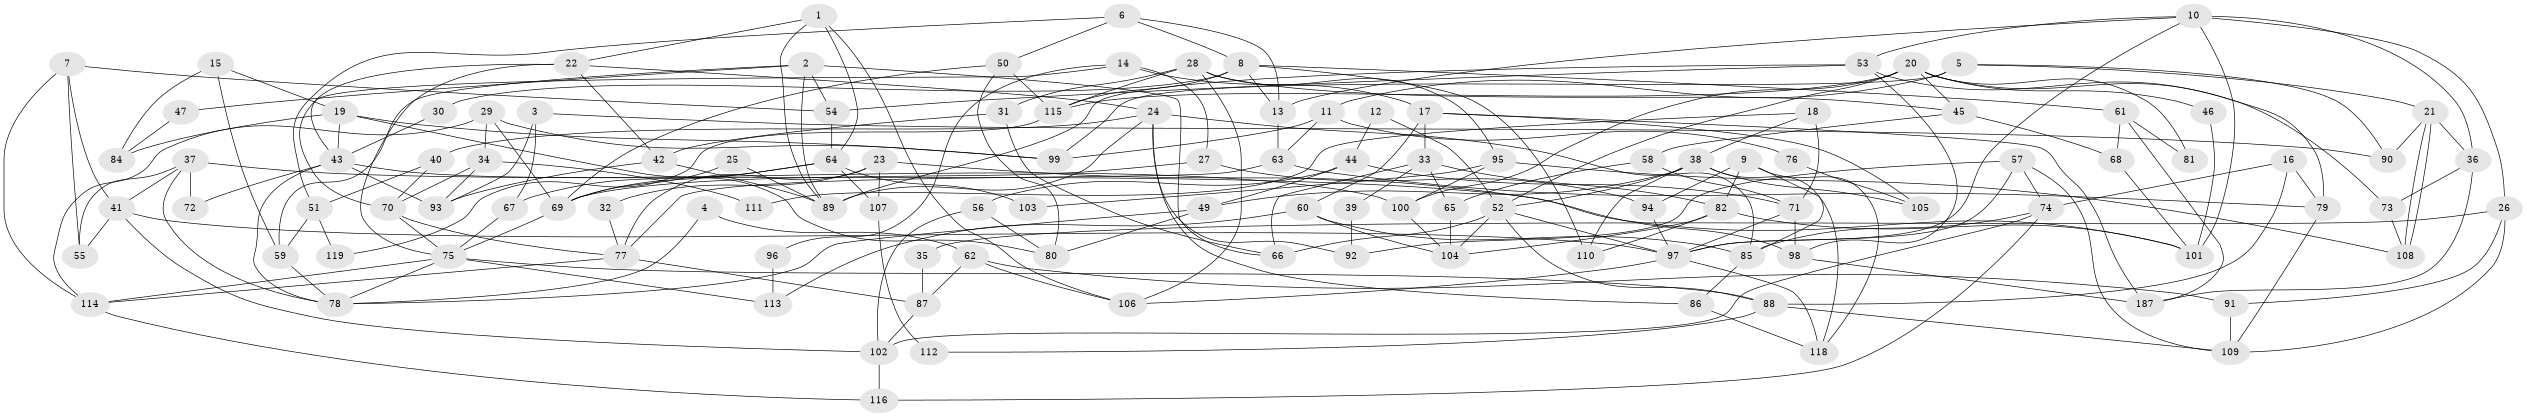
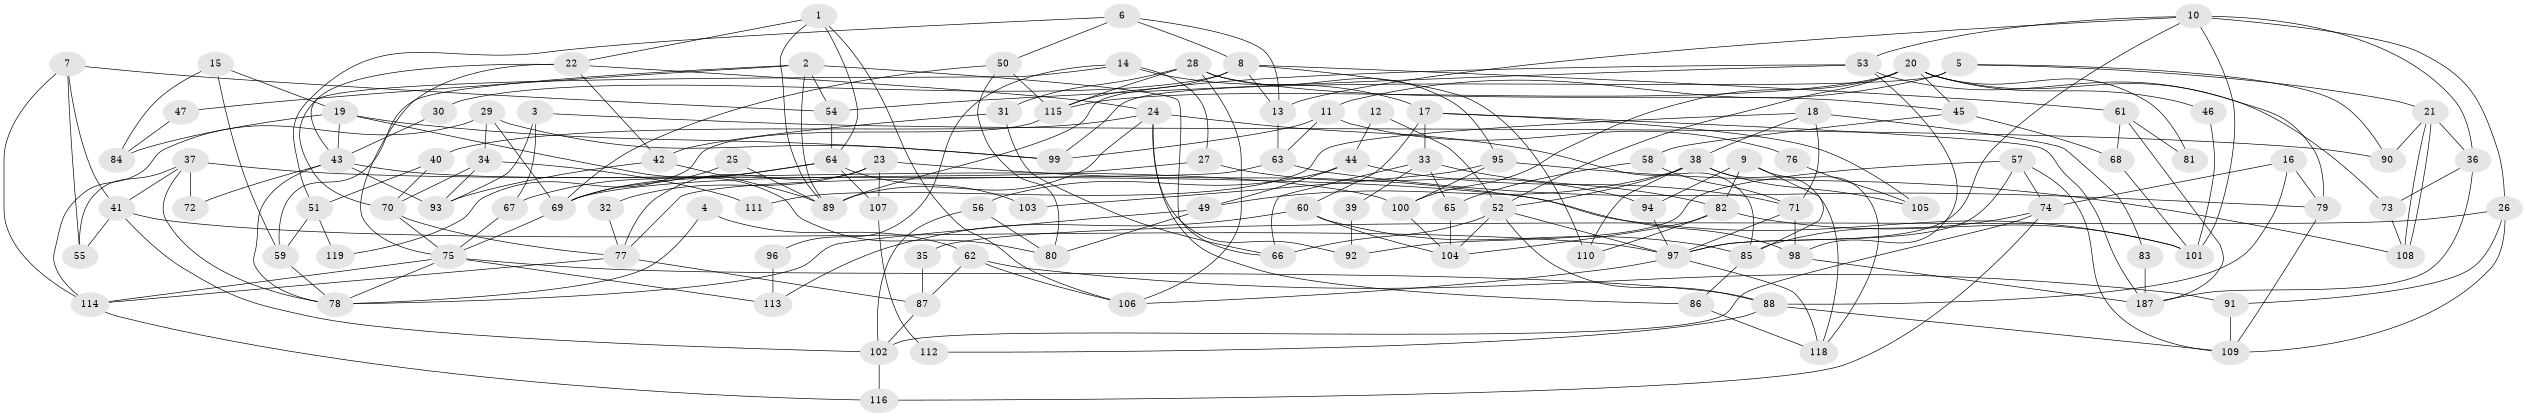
none -> (2145, 257)
